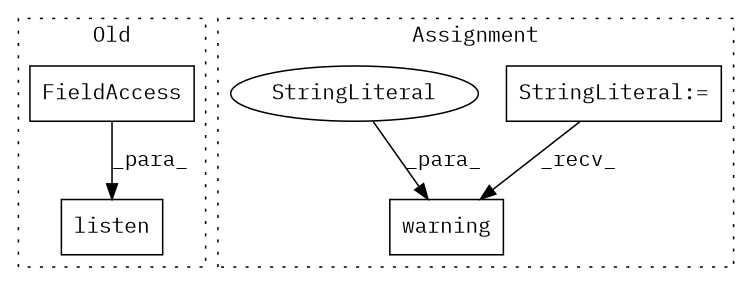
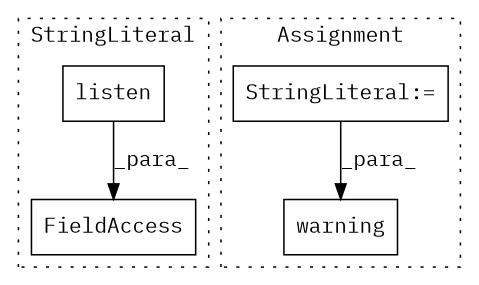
(112, 36) -> (114, 36)
(355, 94) -> none
(112, 153) -> (114, 153)
(579, 160) -> (379, 160)
